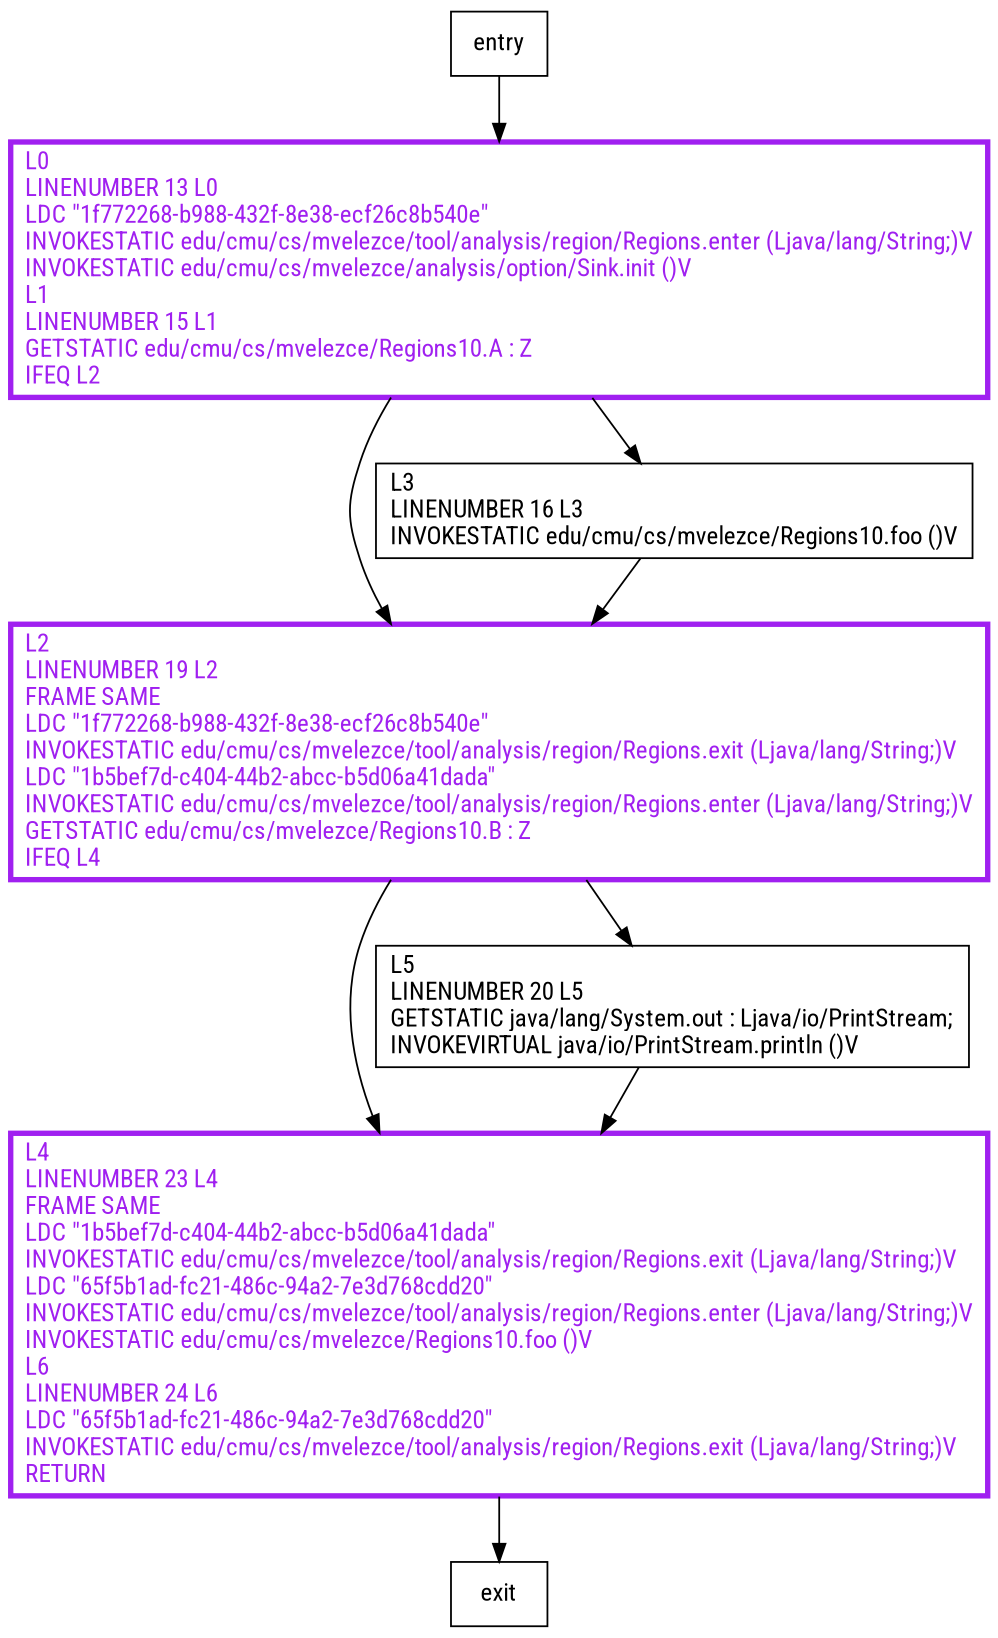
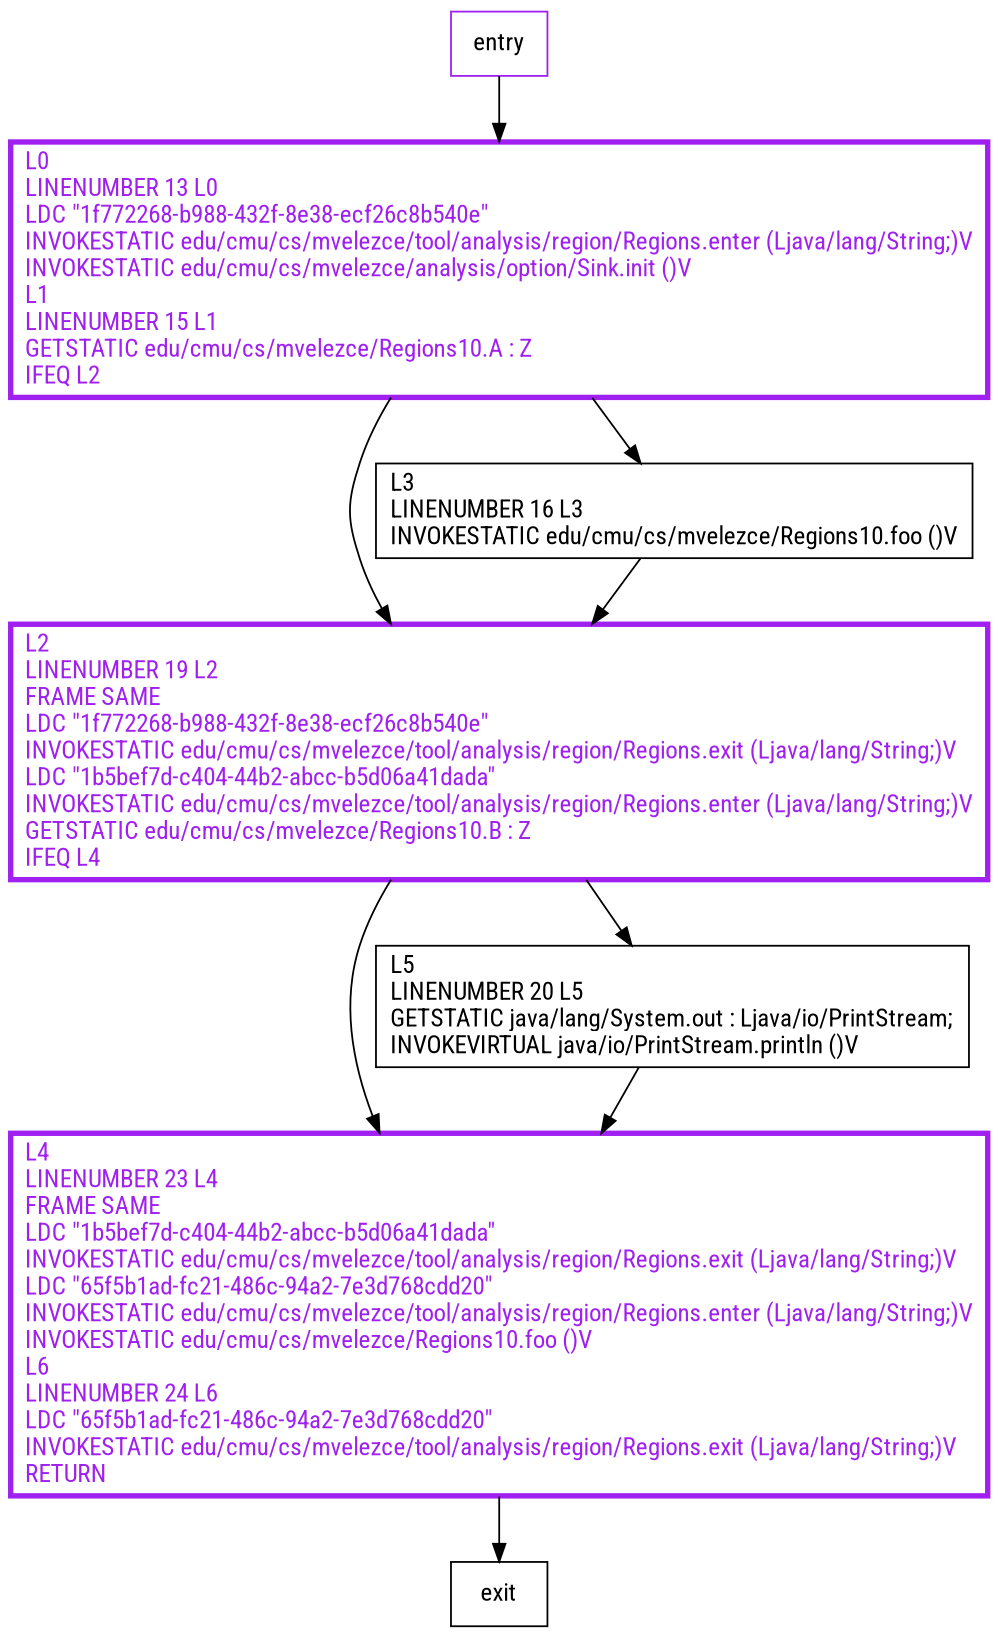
(499, 44) -> (499, 44)
